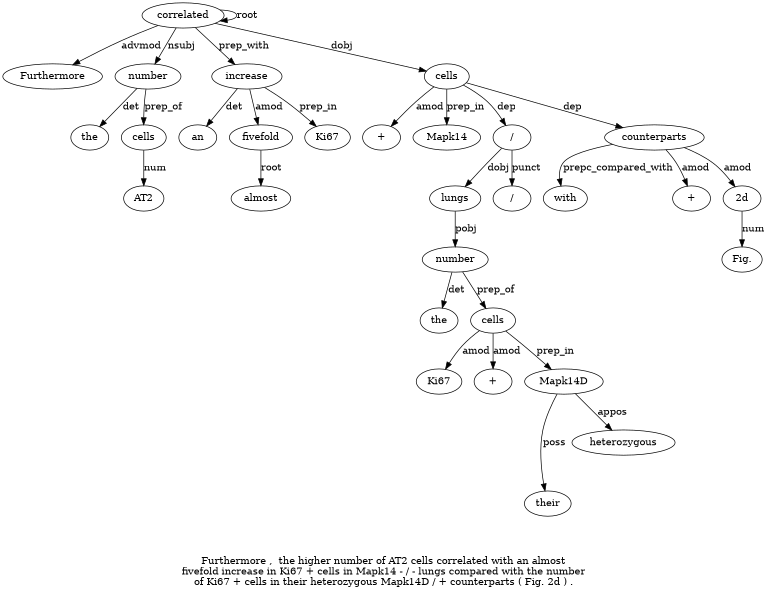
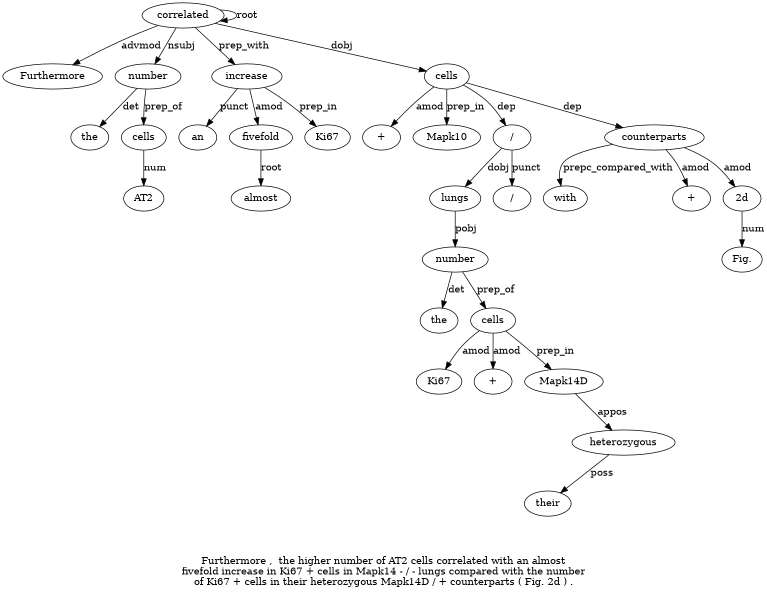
(234, 107) -> (234, 107)
(447, 137) -> (447, 137)
(542, 438) -> (588, 472)
